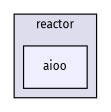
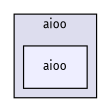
(55, 25) -> (55, 25)
